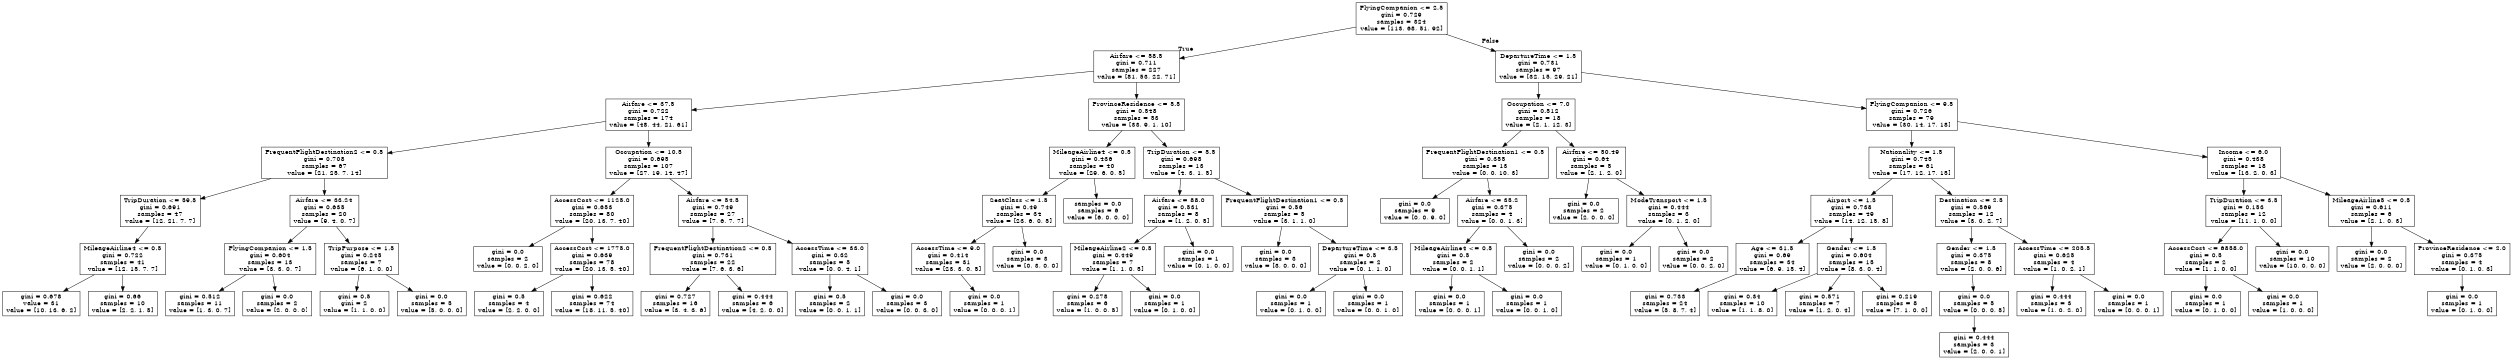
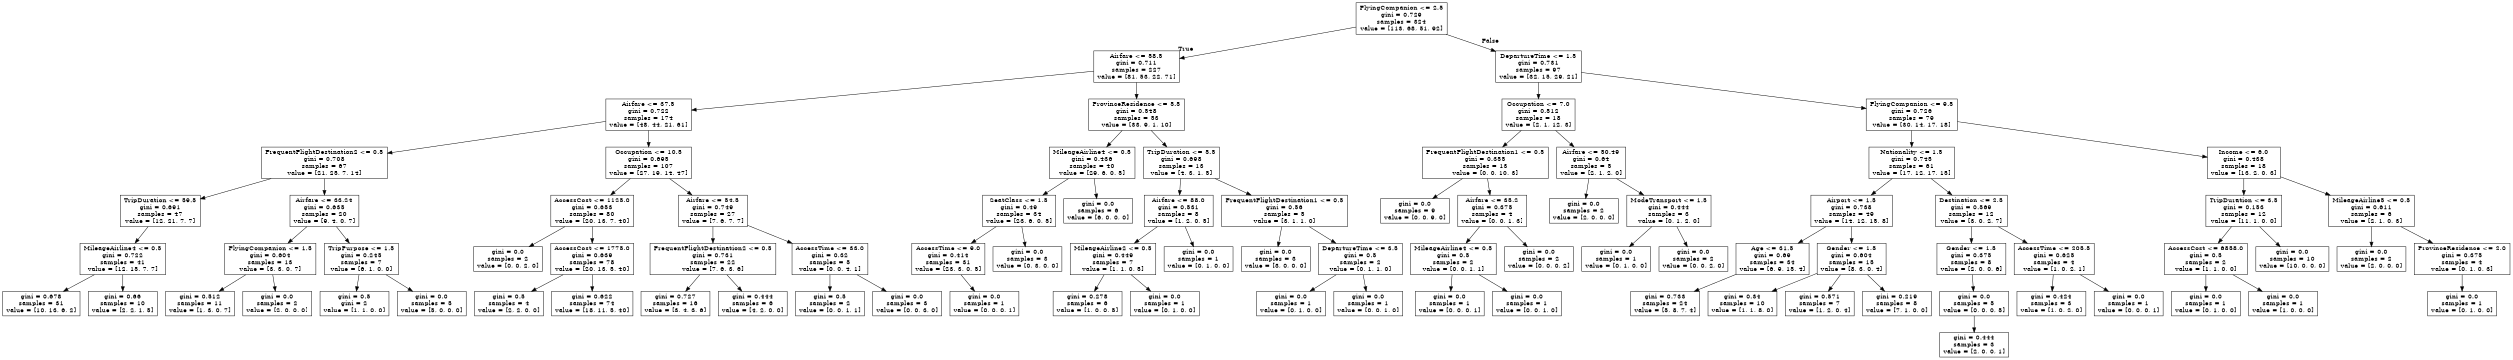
(1098, 211) -> (1098, 211)
(41, 304) -> (41, 304)
(2051, 304) -> (2051, 304)
